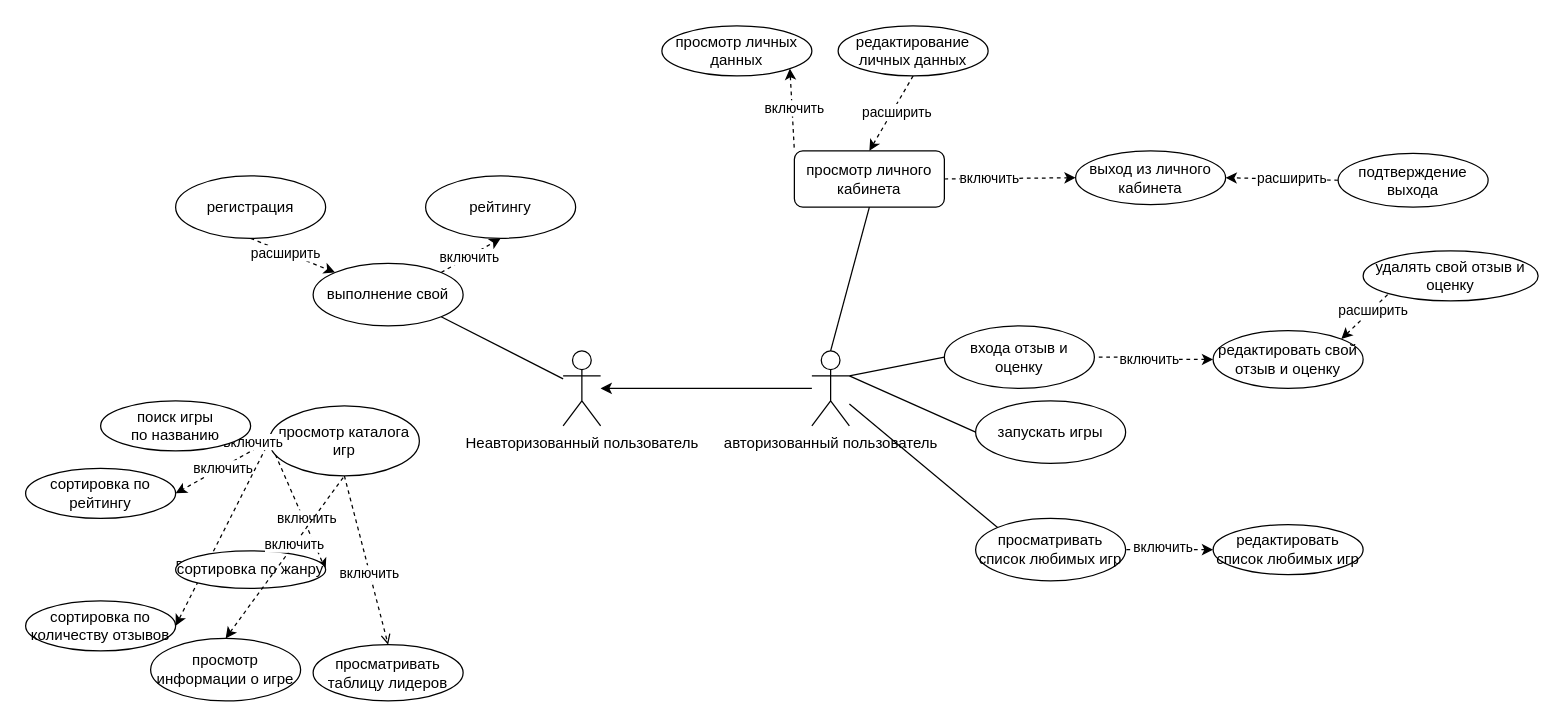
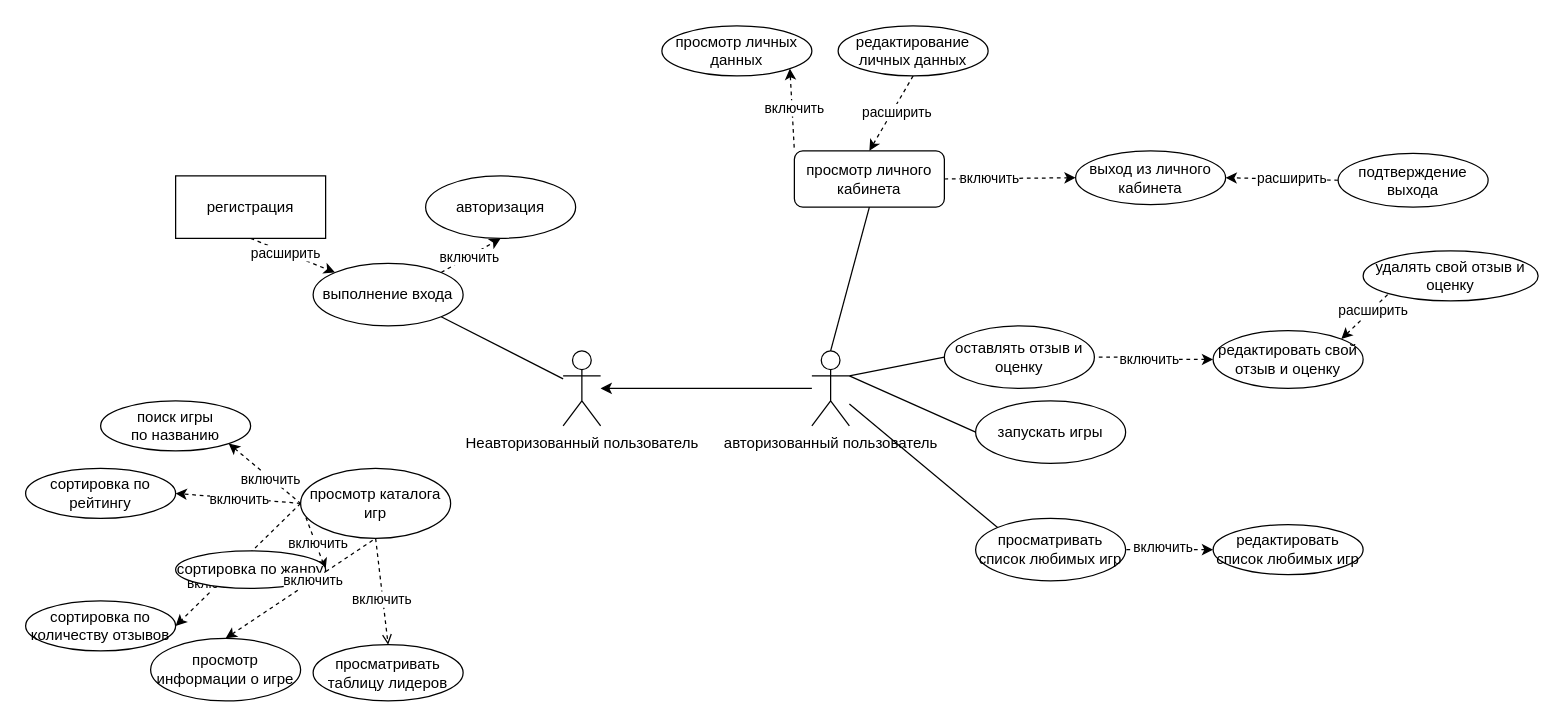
(251, 207) -> (251, 207)
(501, 207) -> (501, 207)
(388, 294) -> (388, 294)
(1019, 357) -> (1019, 357)
(344, 441) -> (376, 503)
